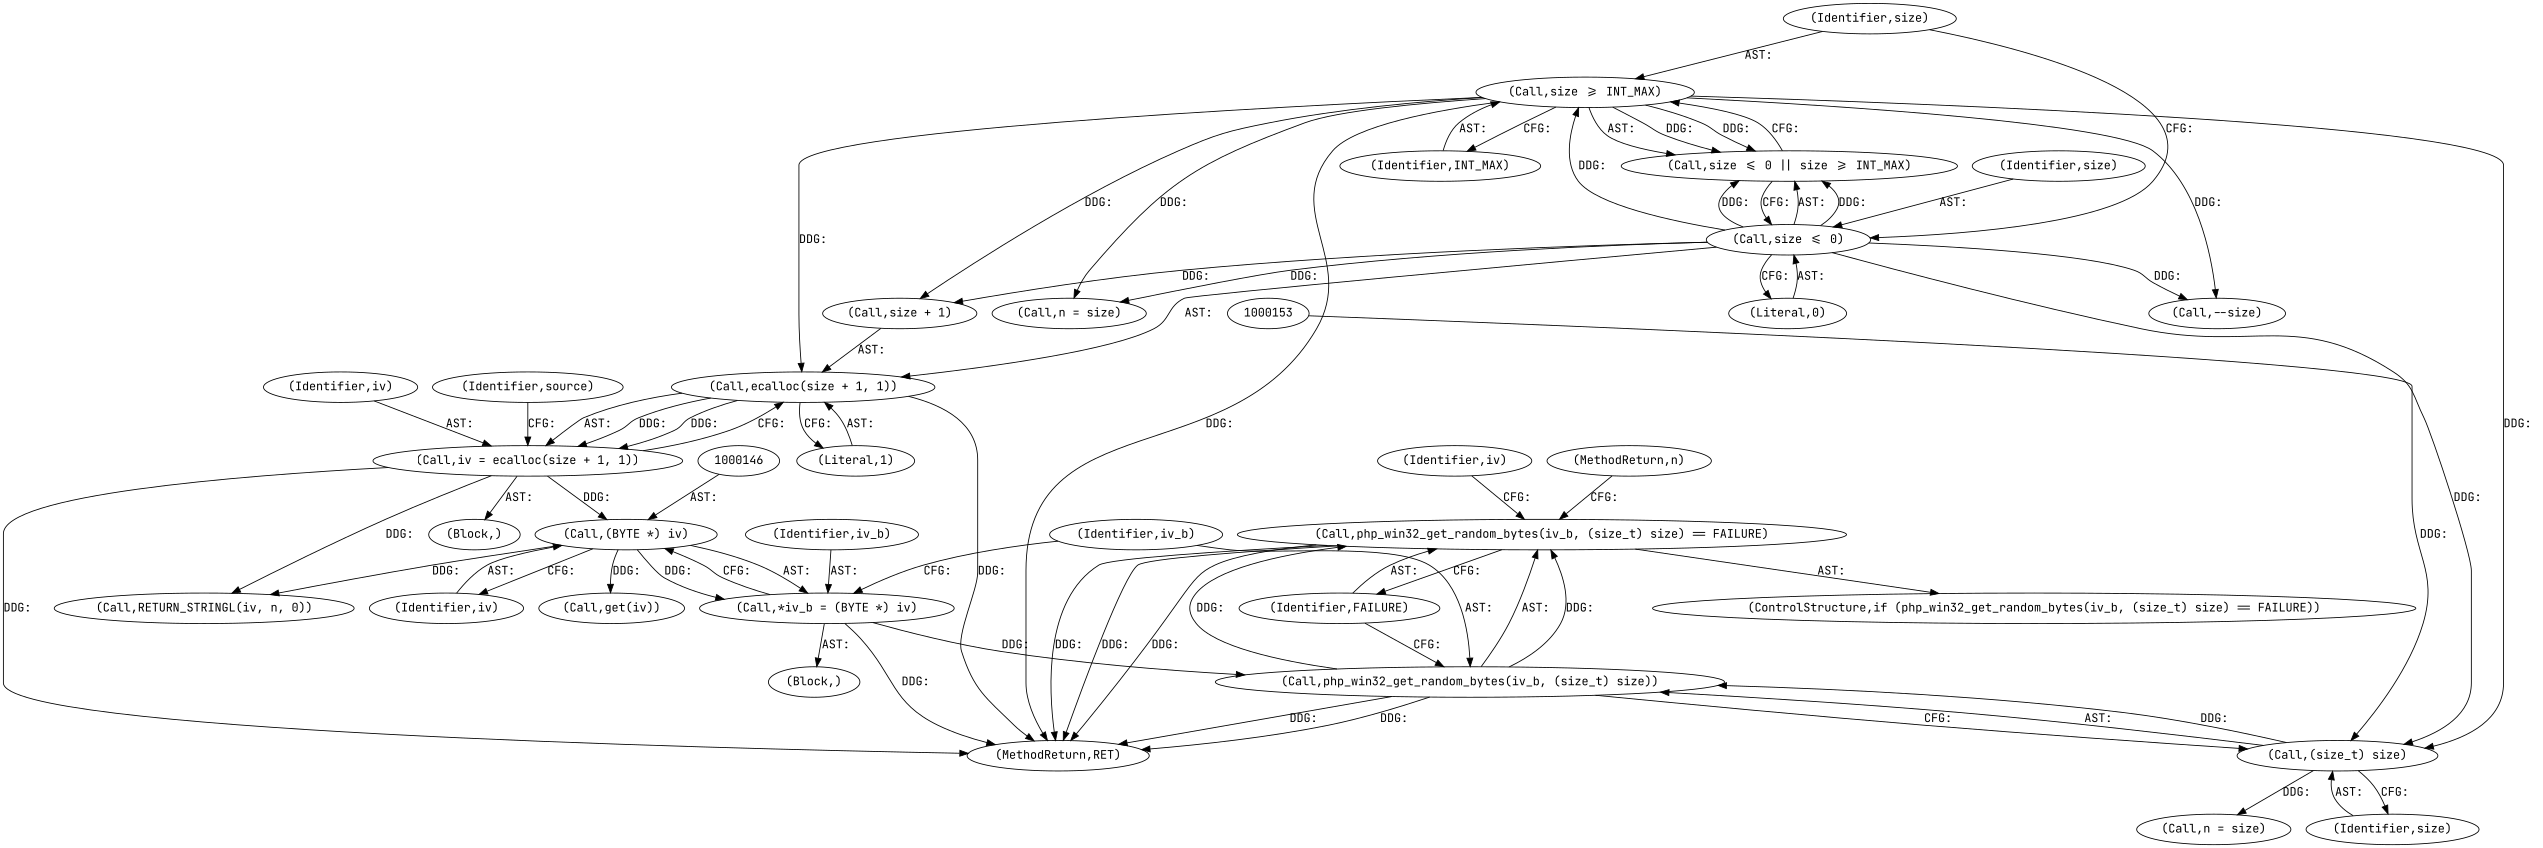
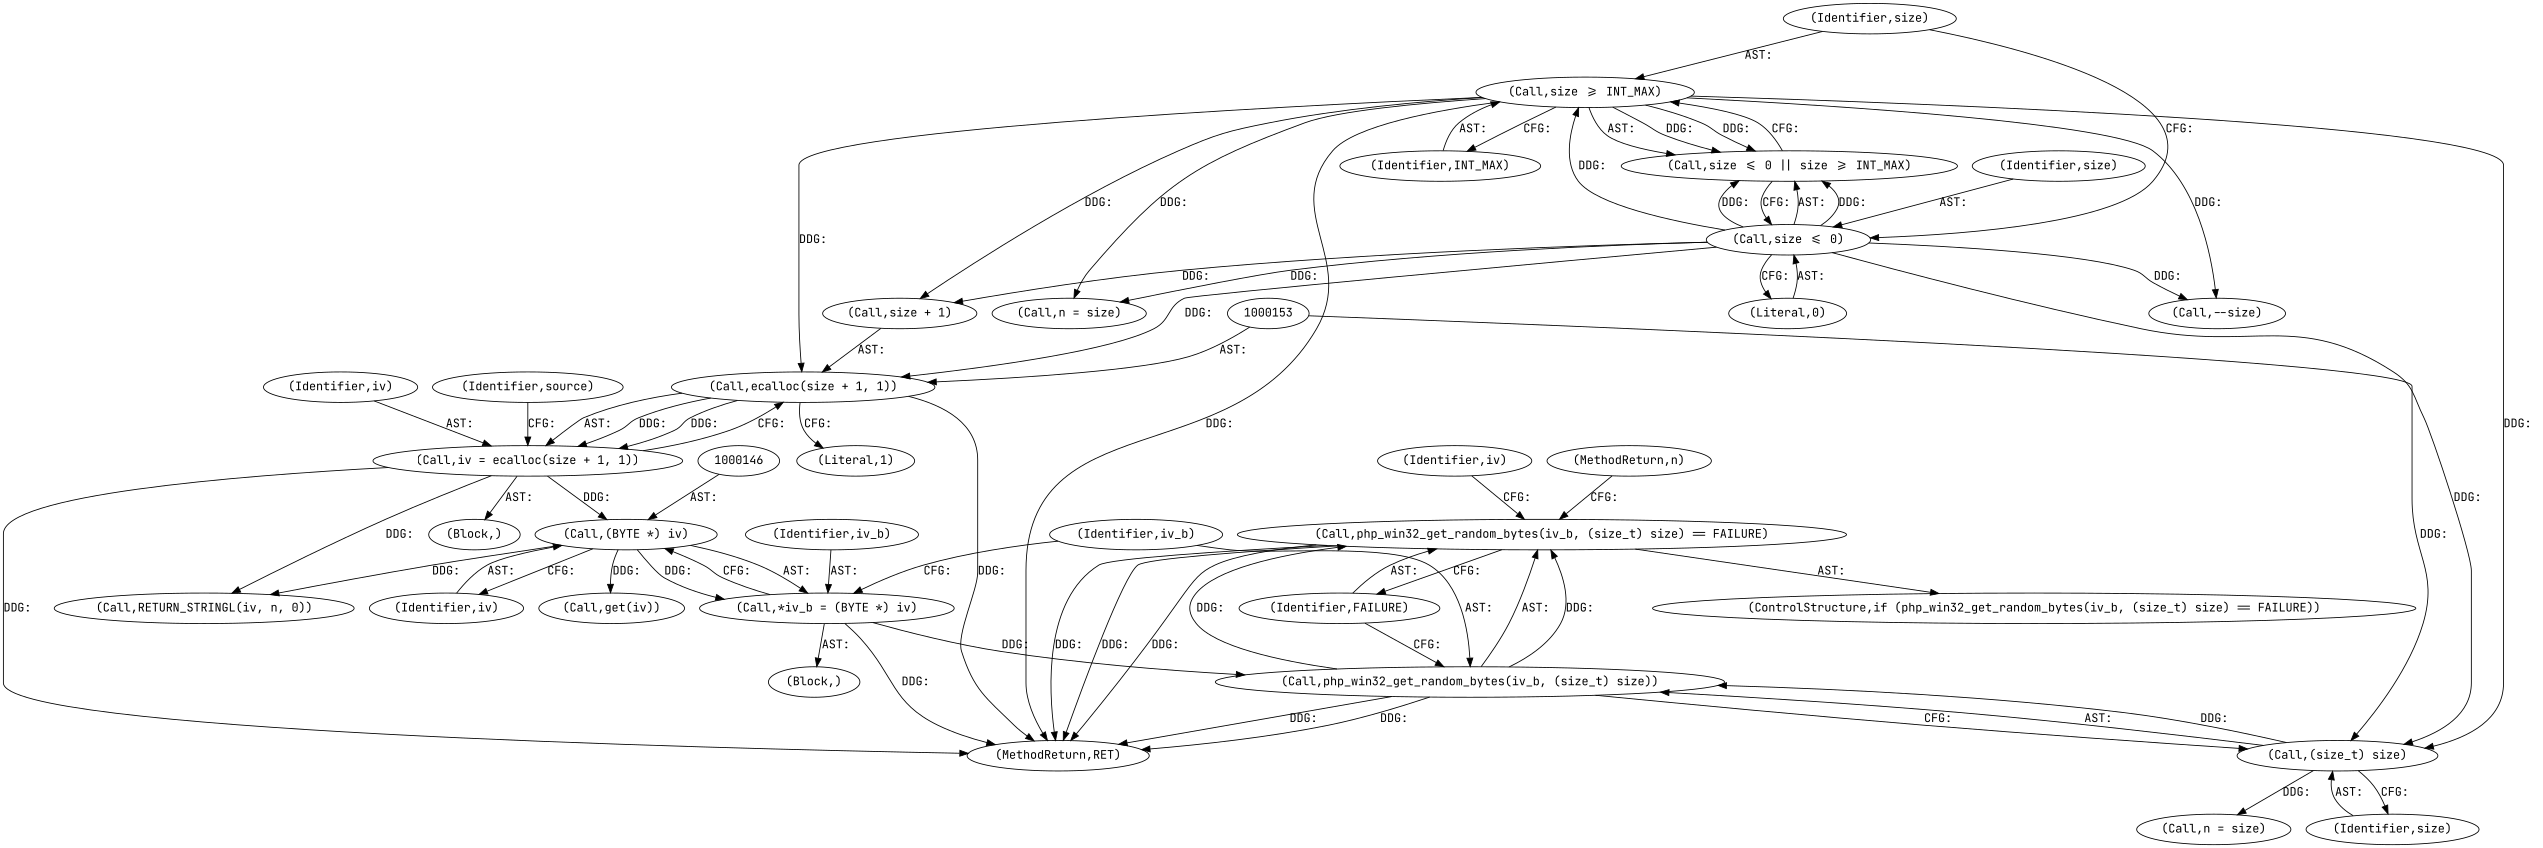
(1202, 313) -> (1202, 313)
(844, 425) -> (1097, 371)
